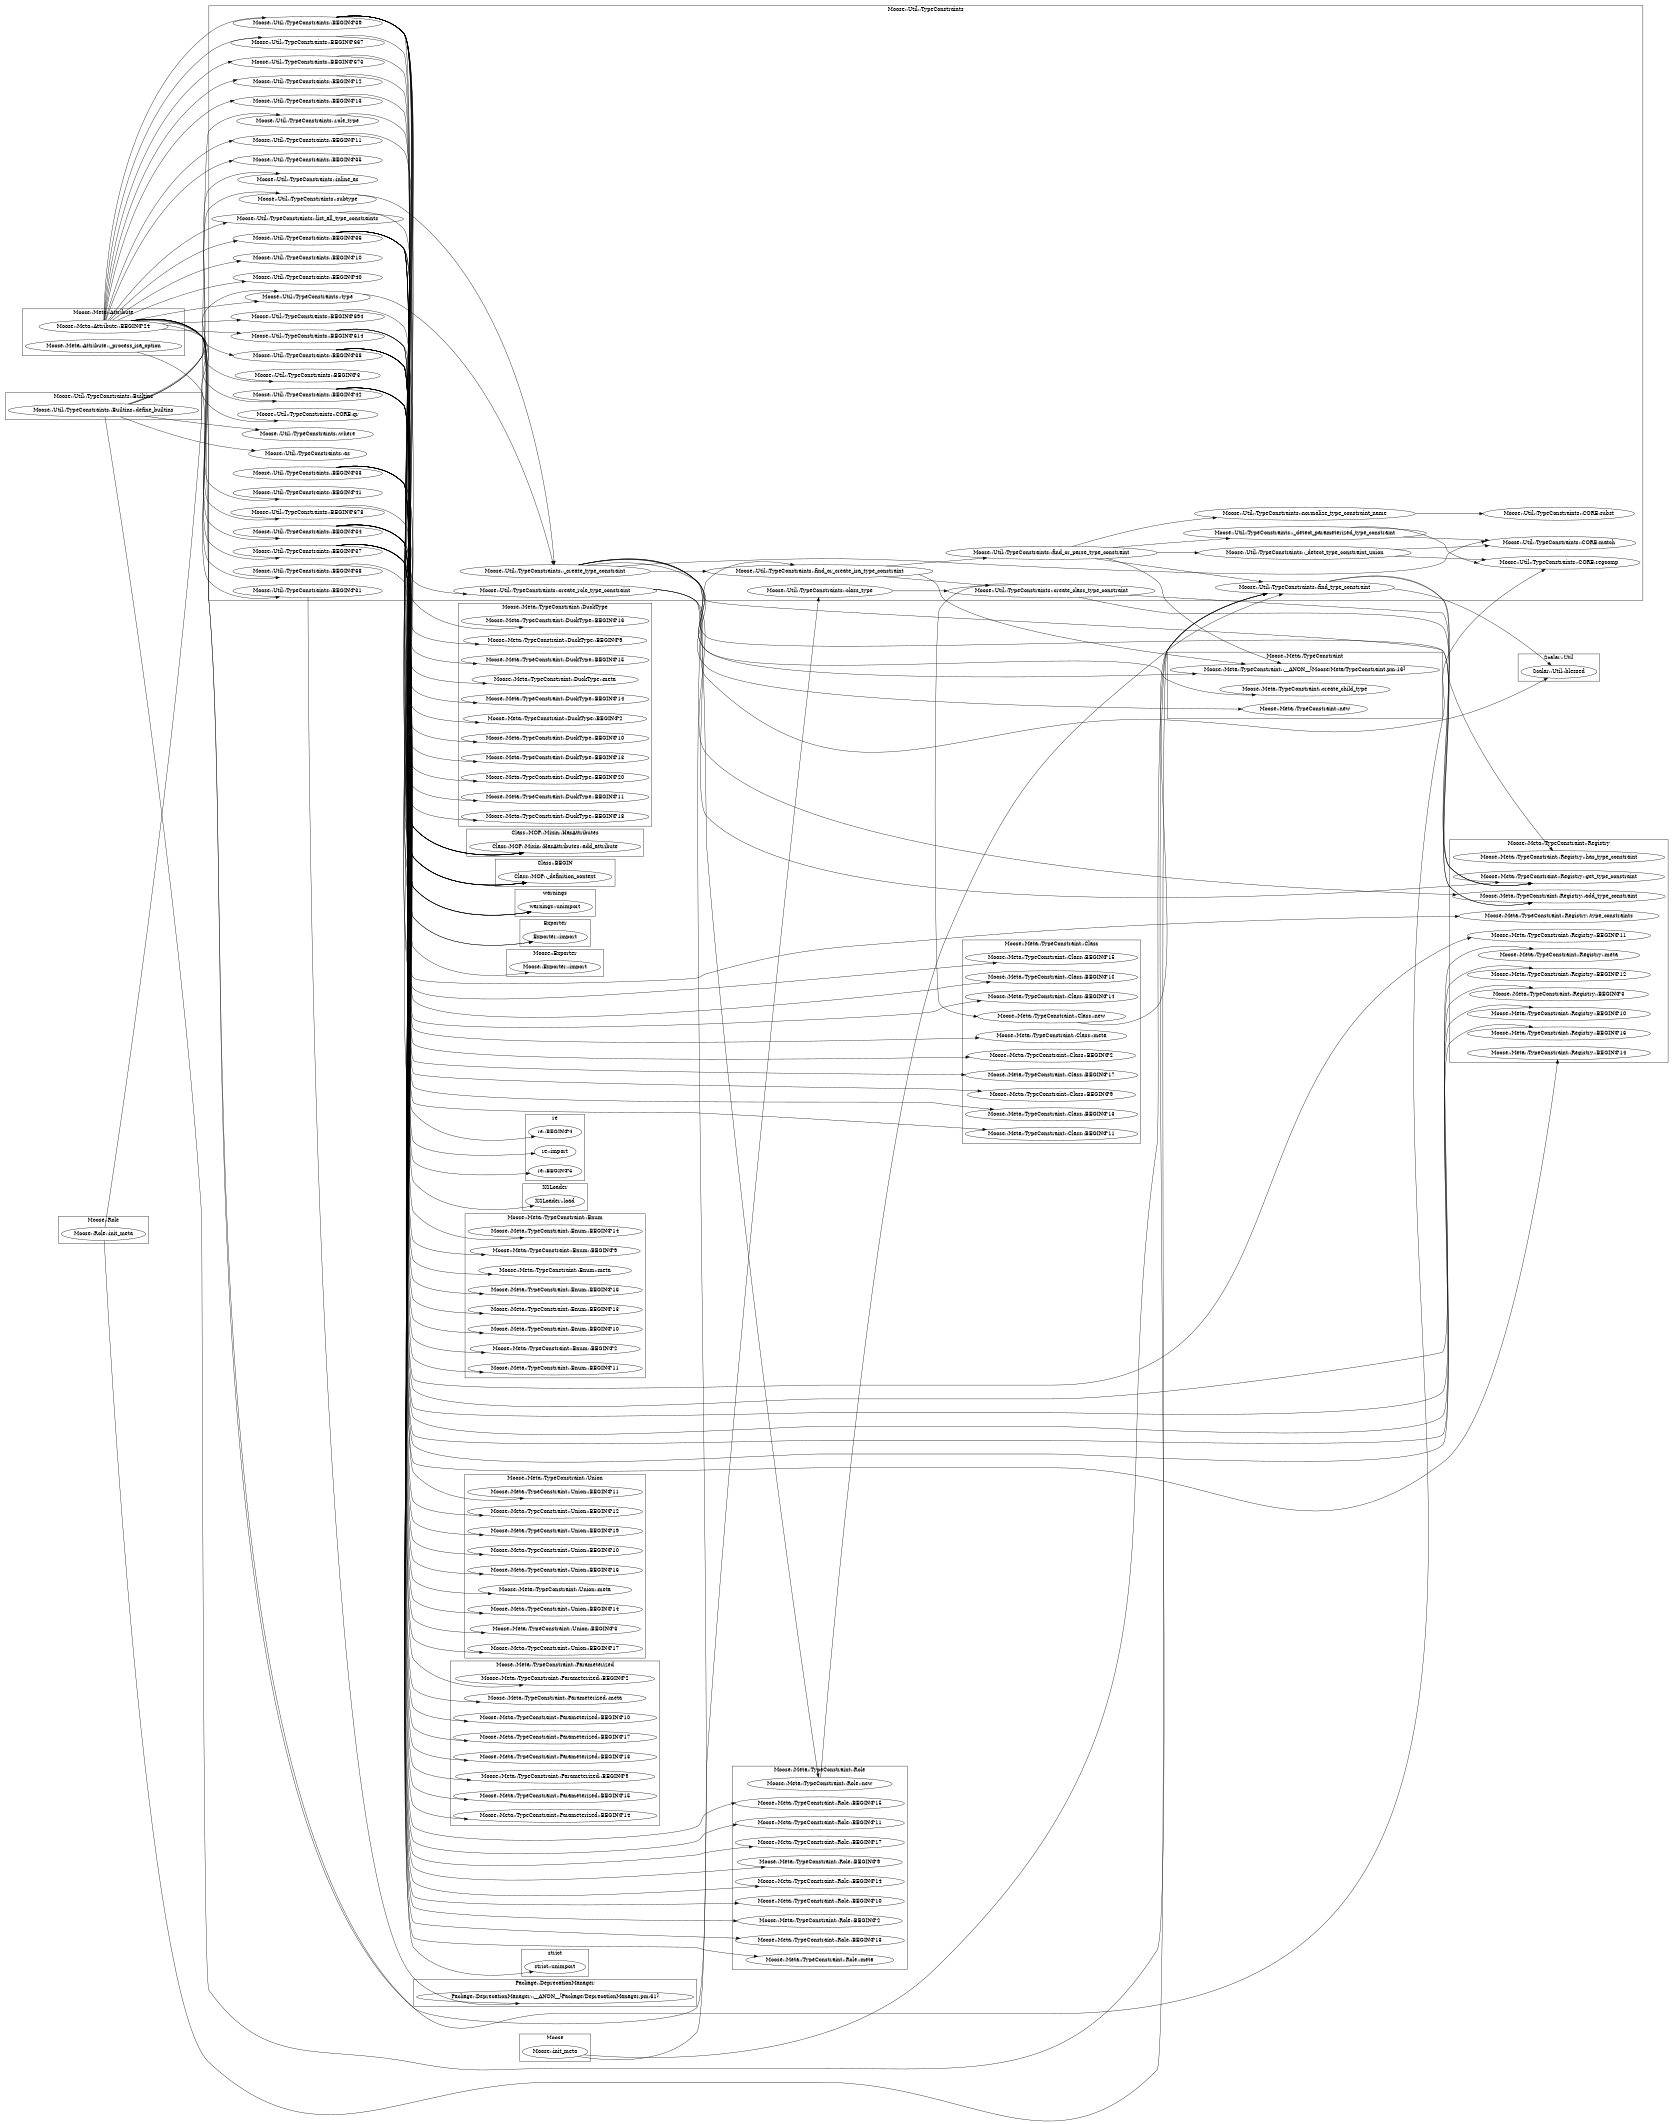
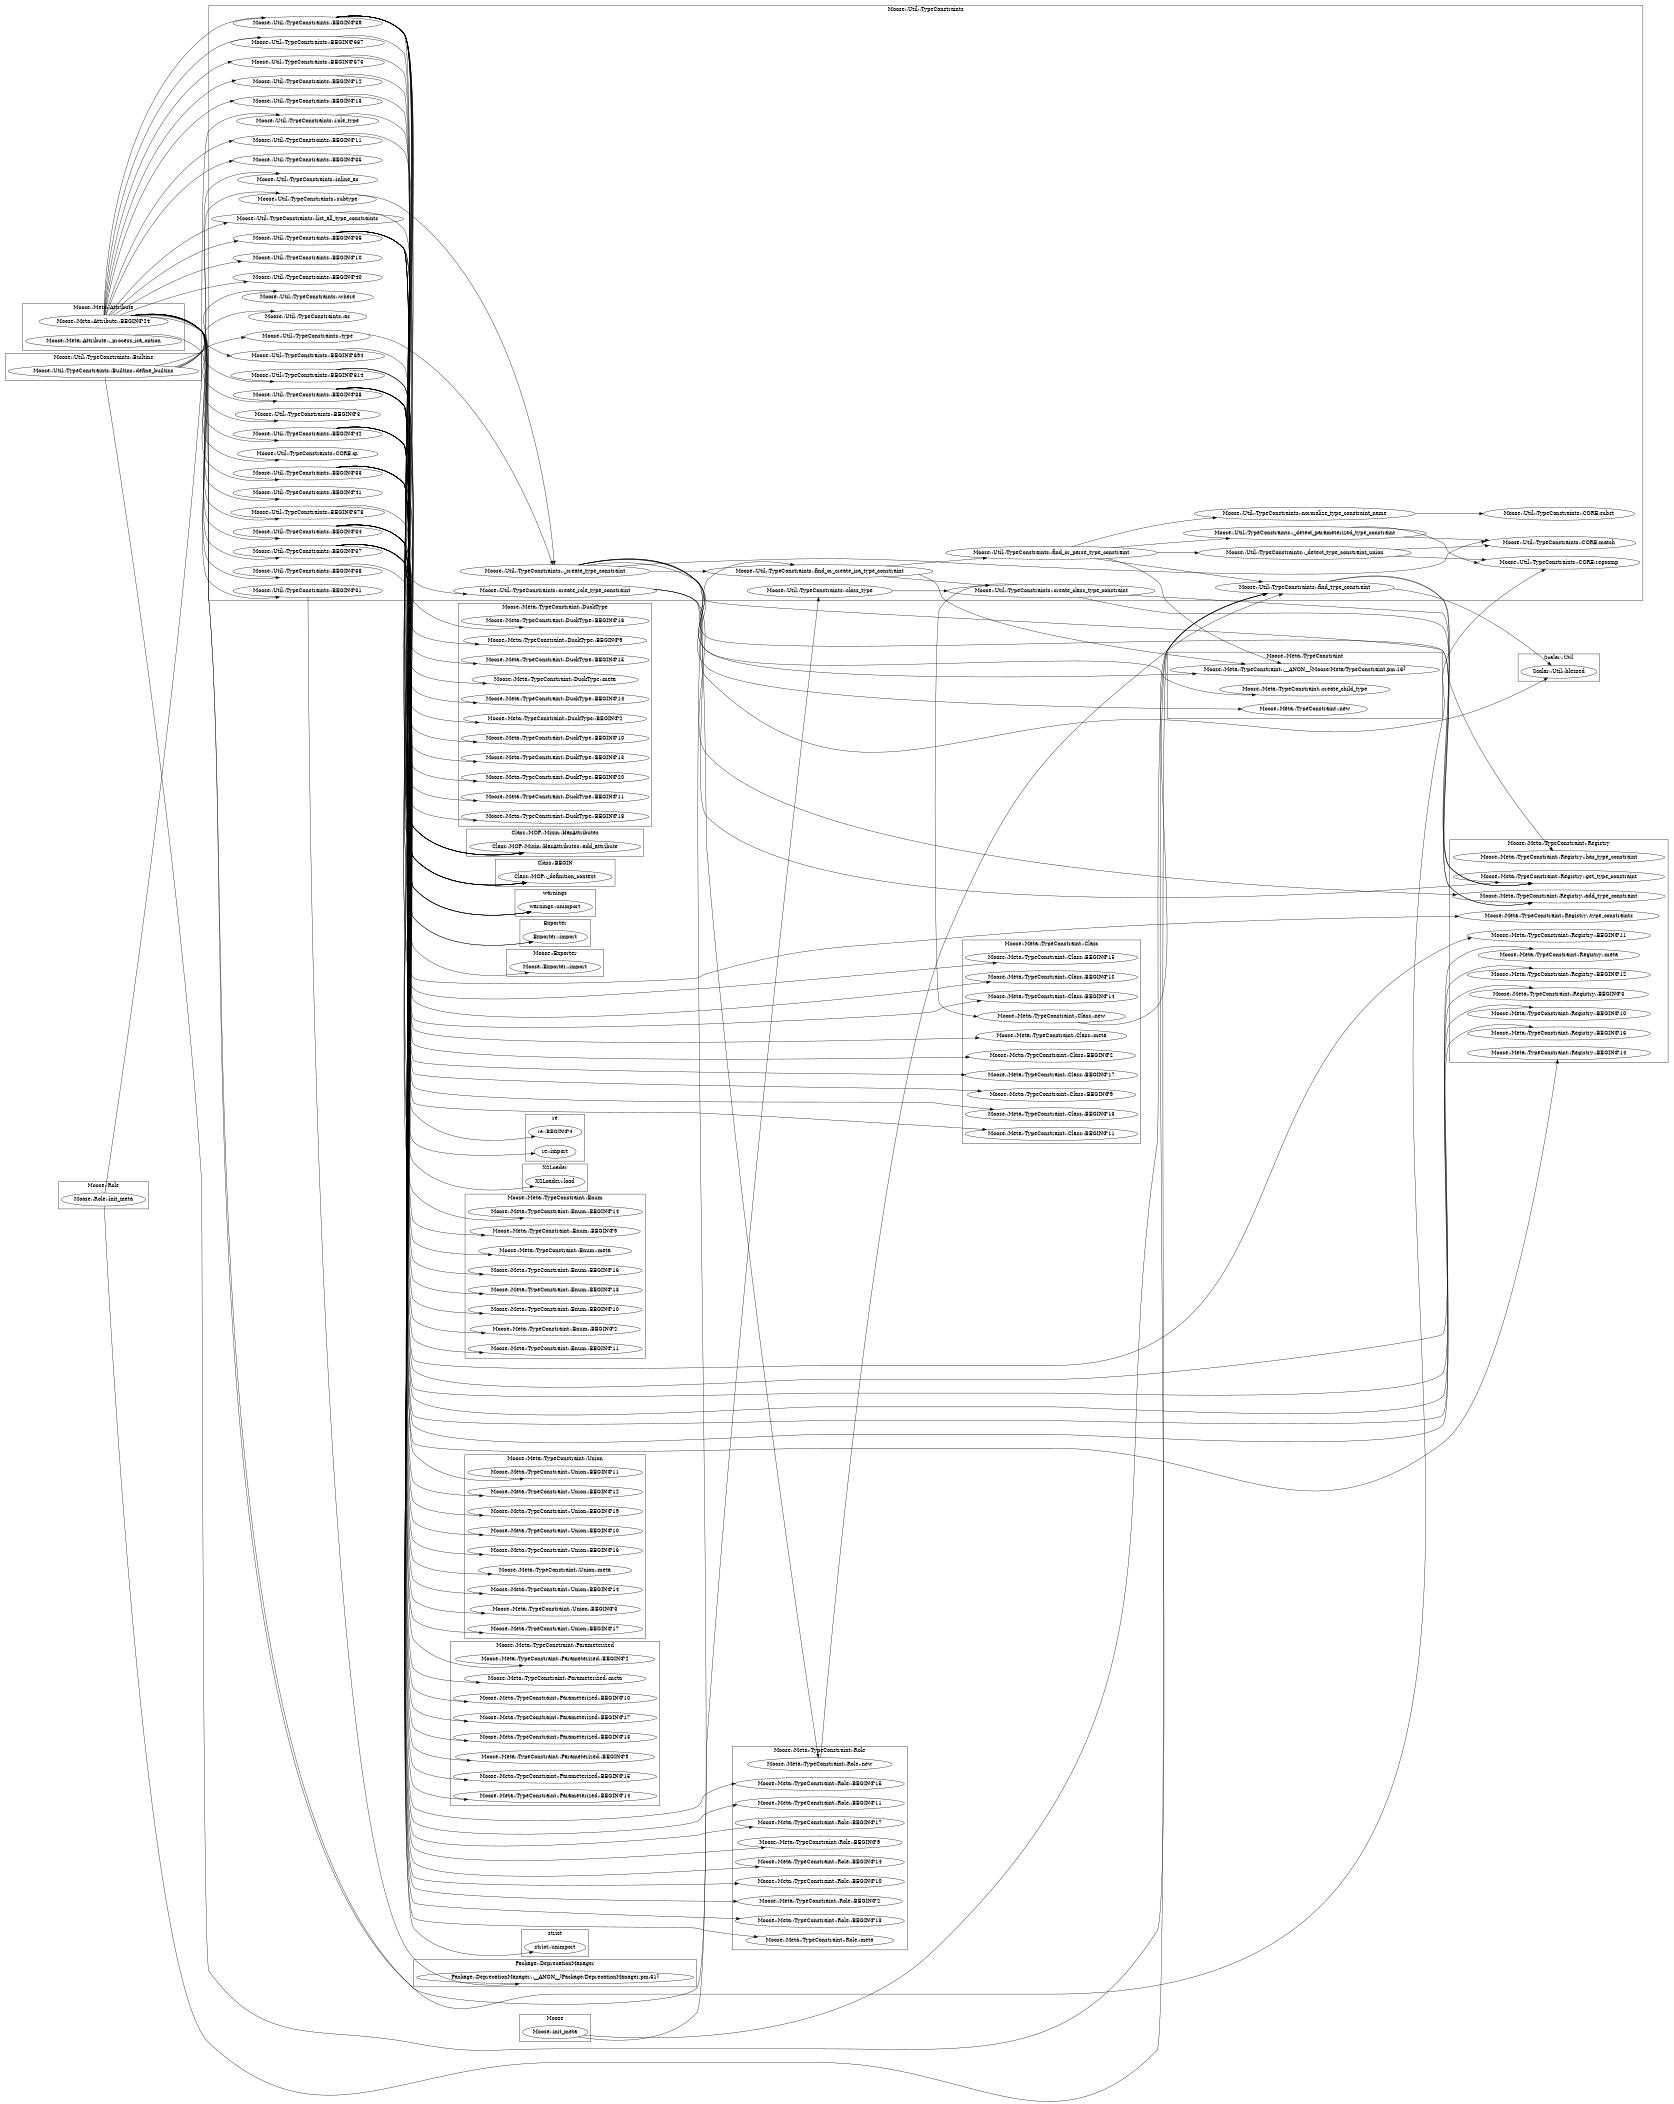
(193, 309) -> (202, 438)
(555, 1171) -> none
